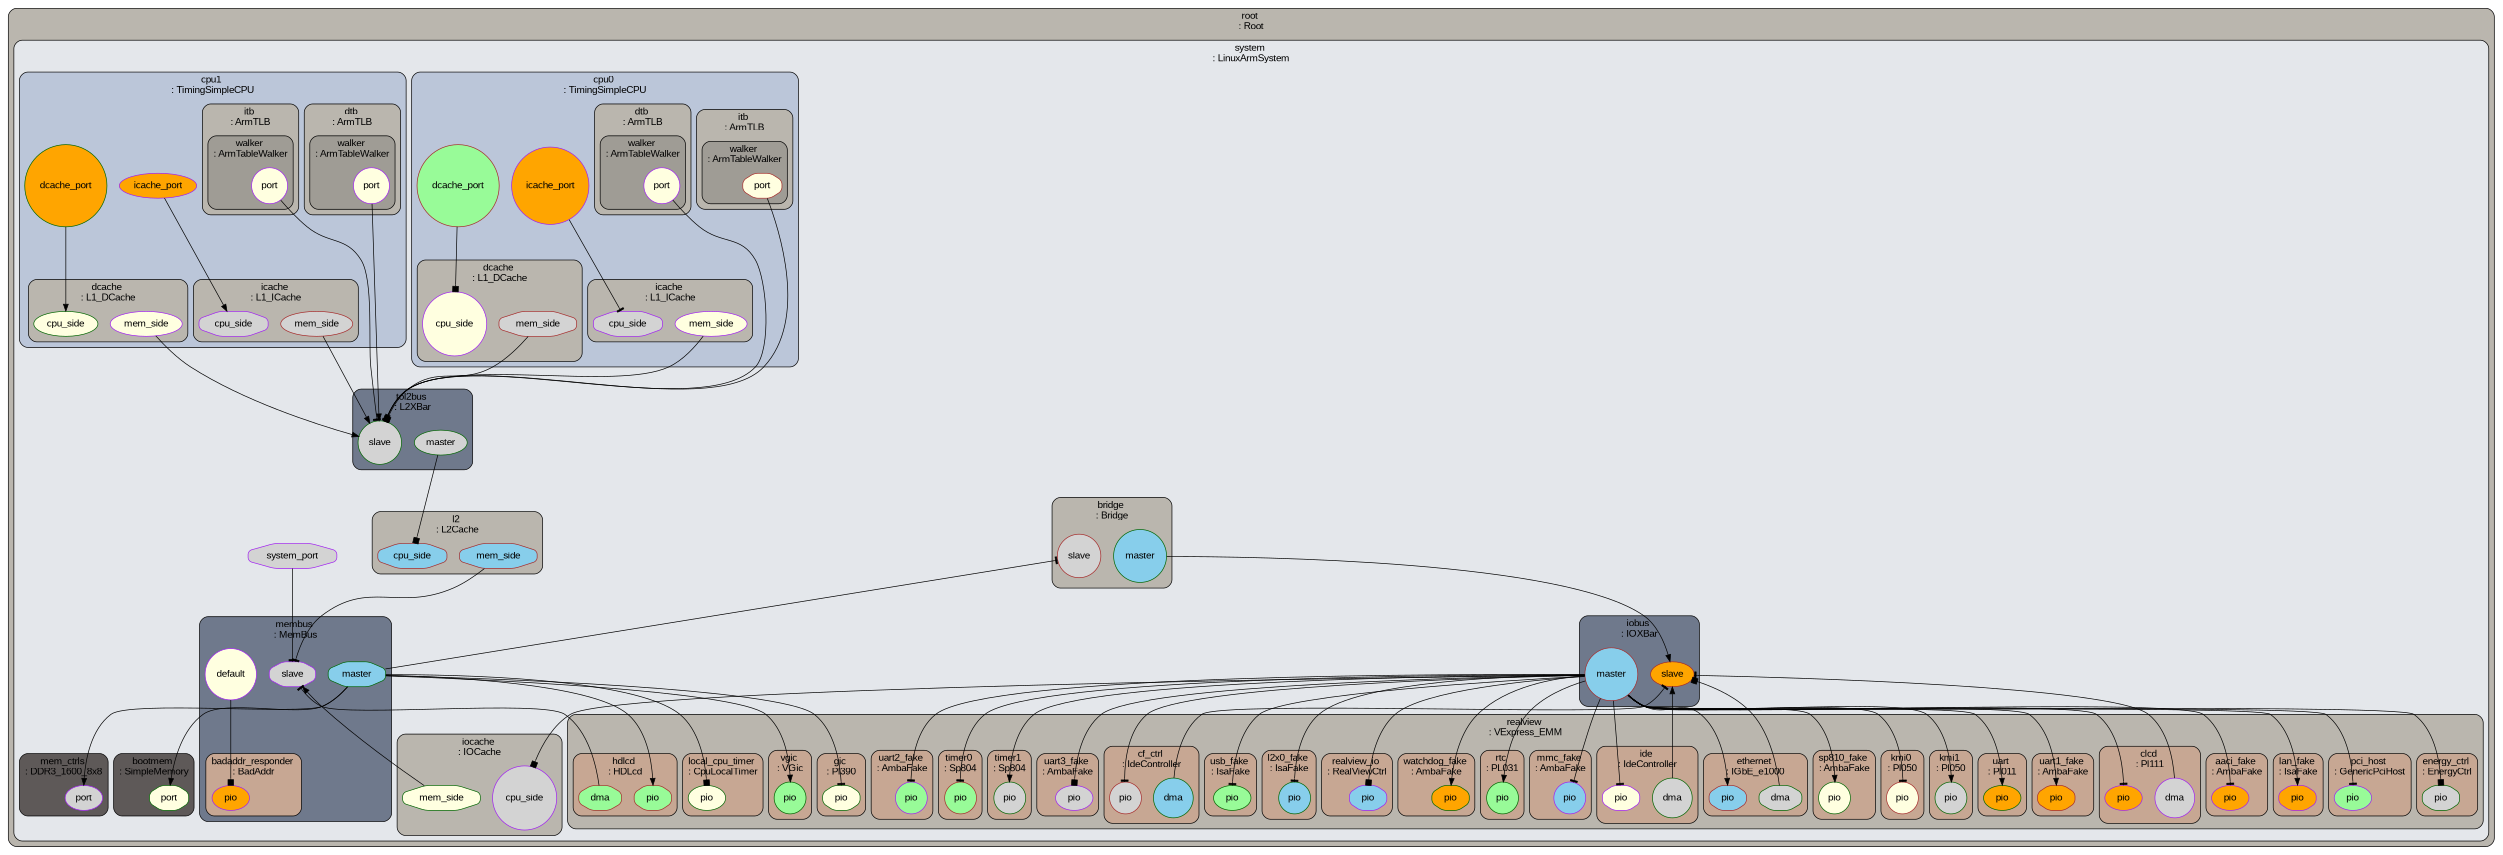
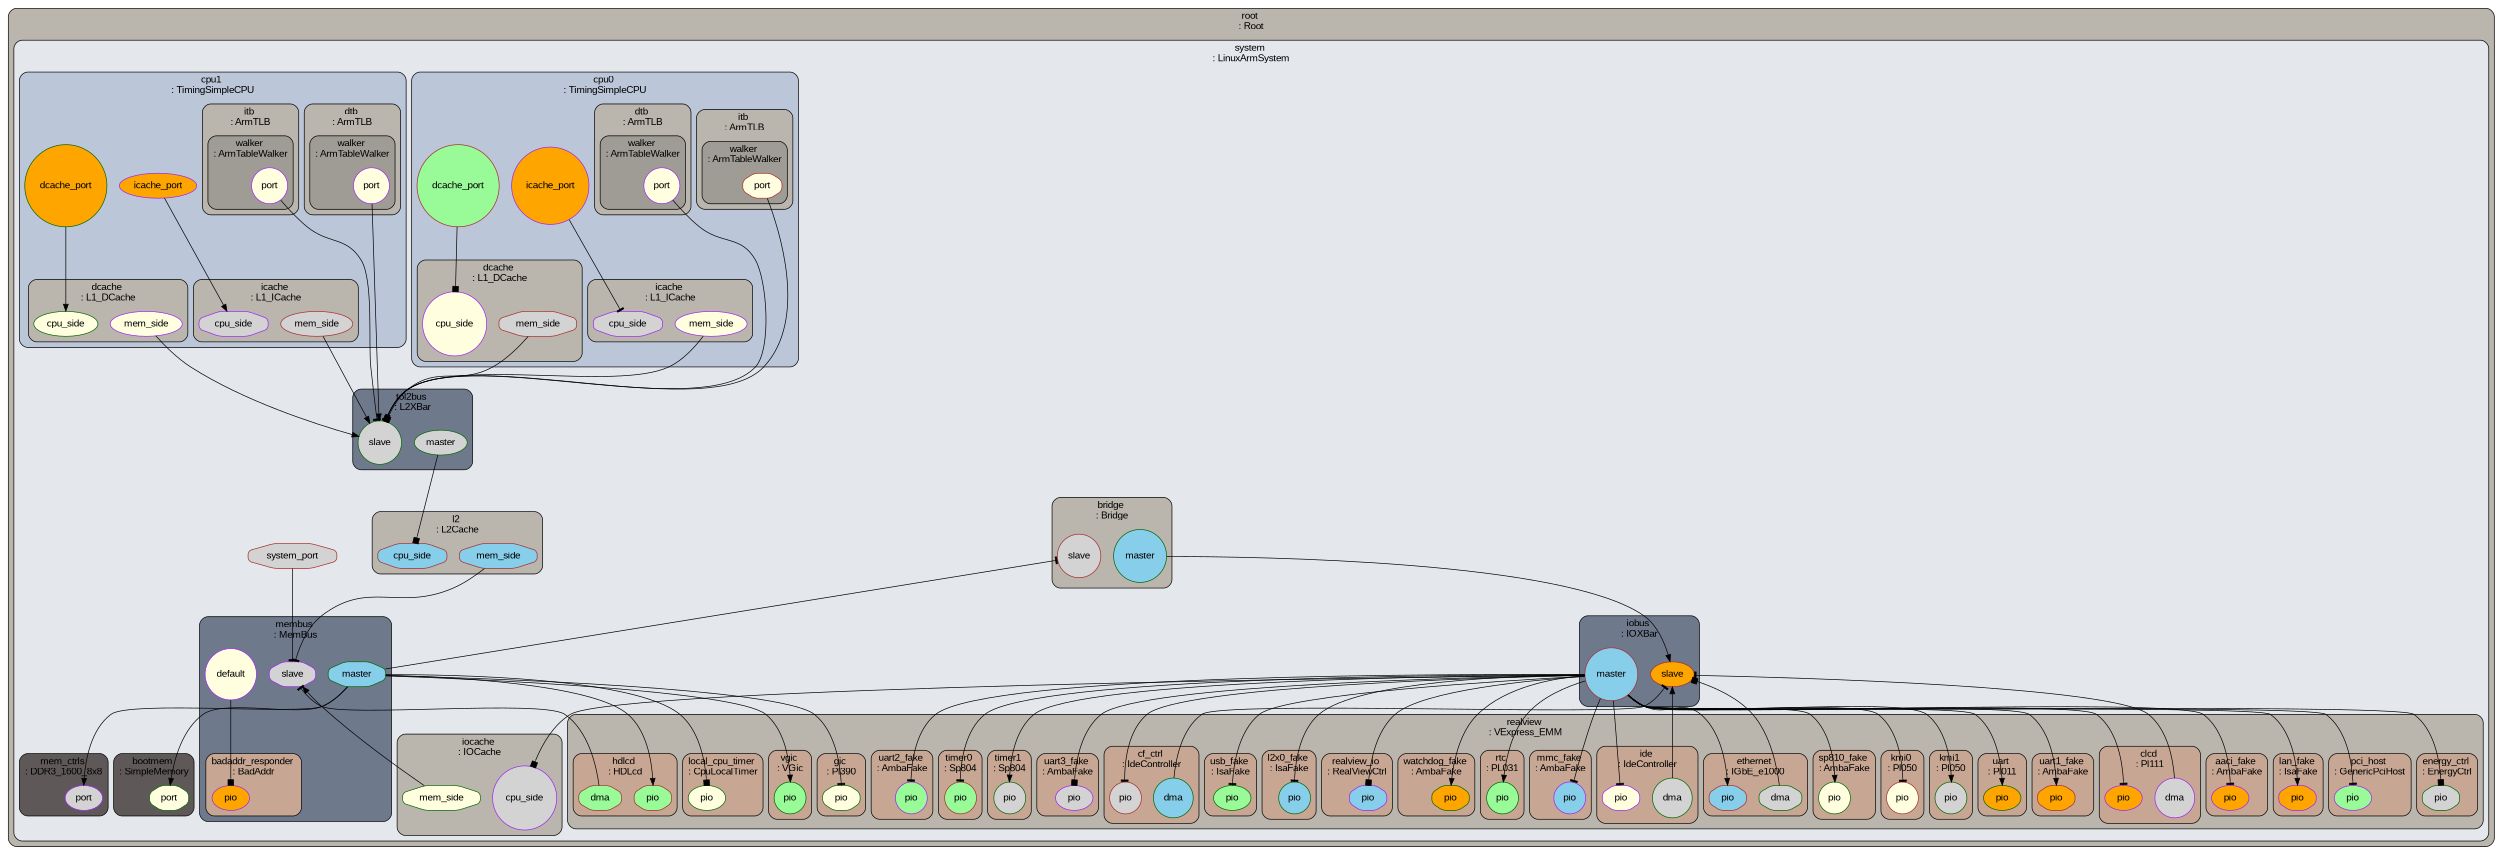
(292, 556) -> (292, 556)
